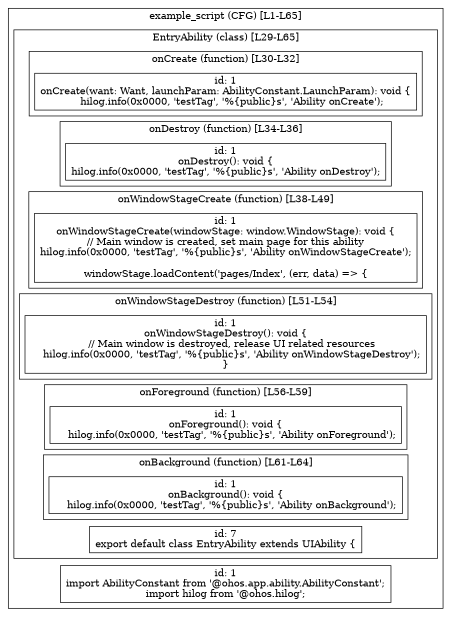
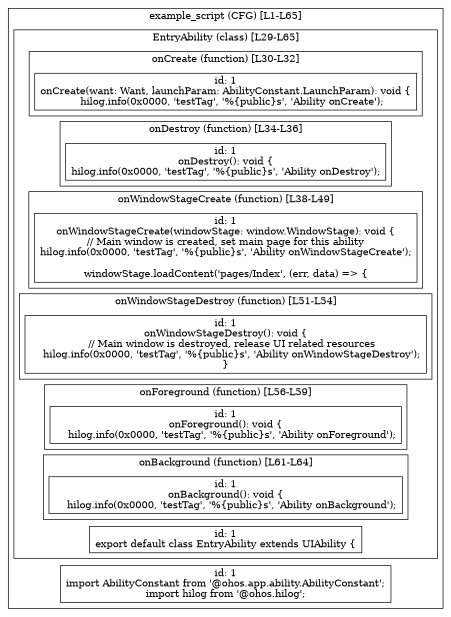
(226, 540) -> (226, 540)
